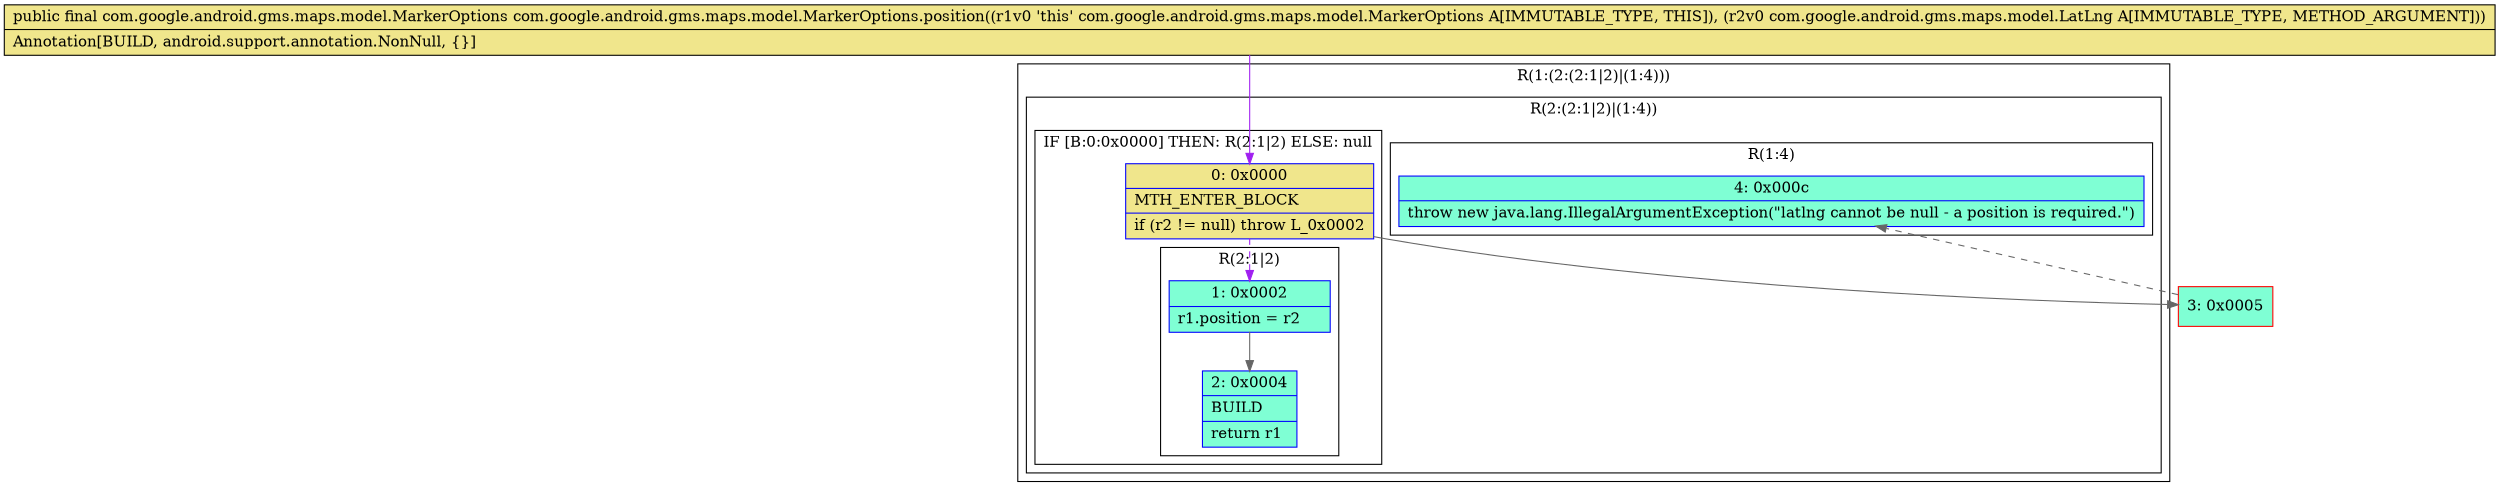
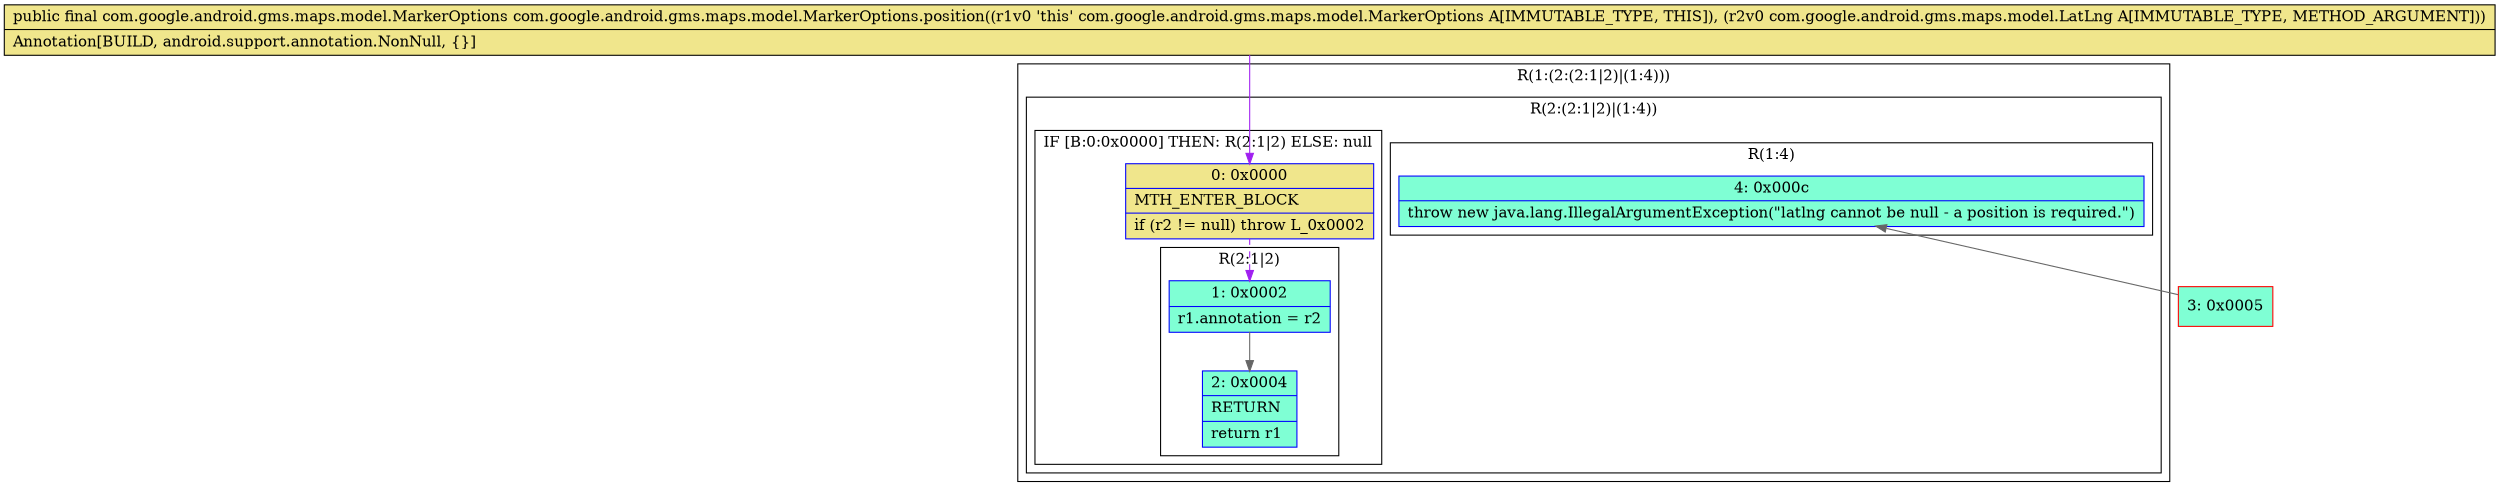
(2032, 262) -> (2032, 262)
(1769, 284) -> none
(1239, 319) -> (1250, 319)
(1237, 408) -> (1246, 408)
